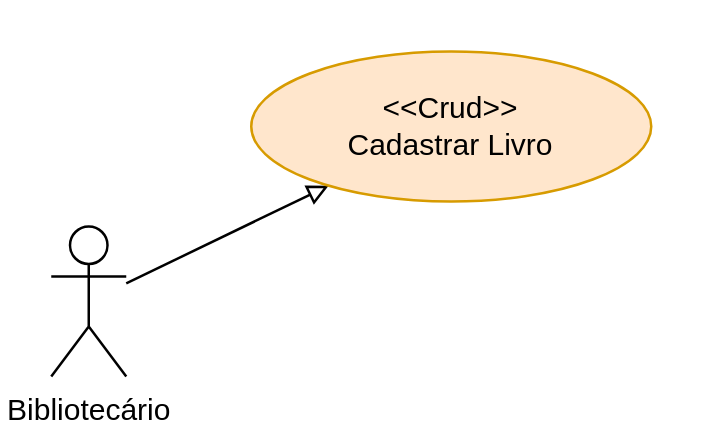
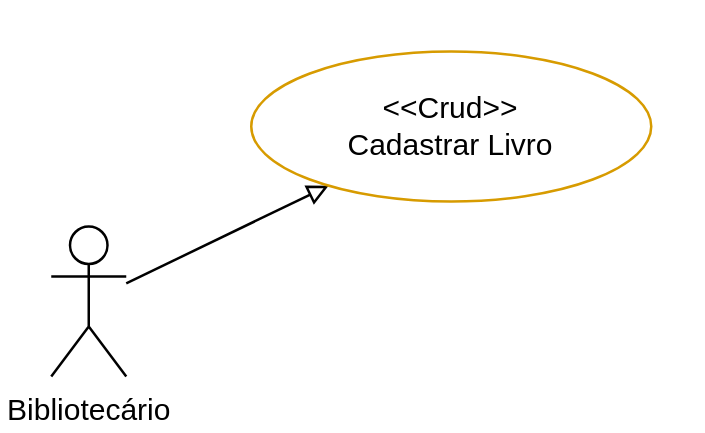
(451, 126) -> (451, 126)
